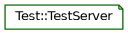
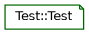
(64, 17) -> (44, 17)
